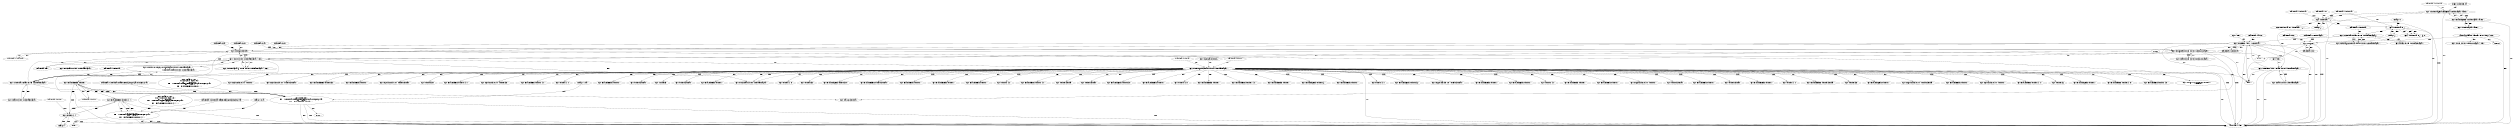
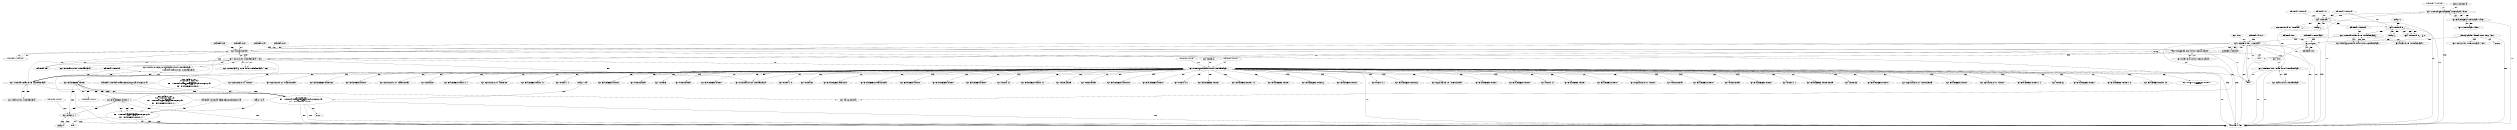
(1209, 59) -> (1209, 59)
